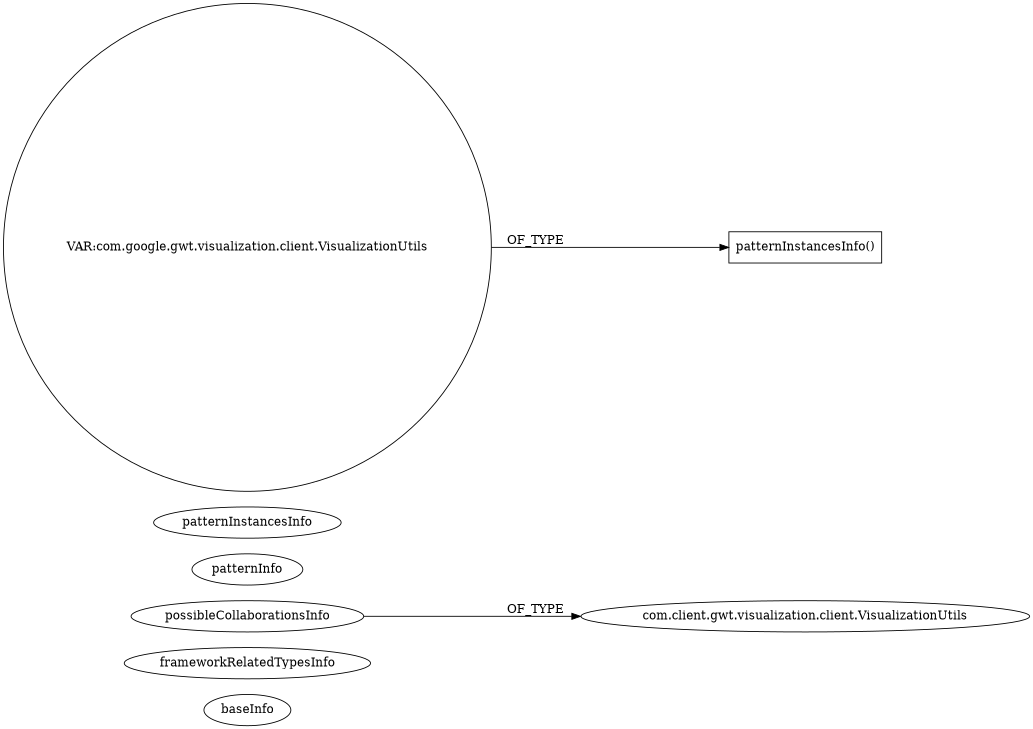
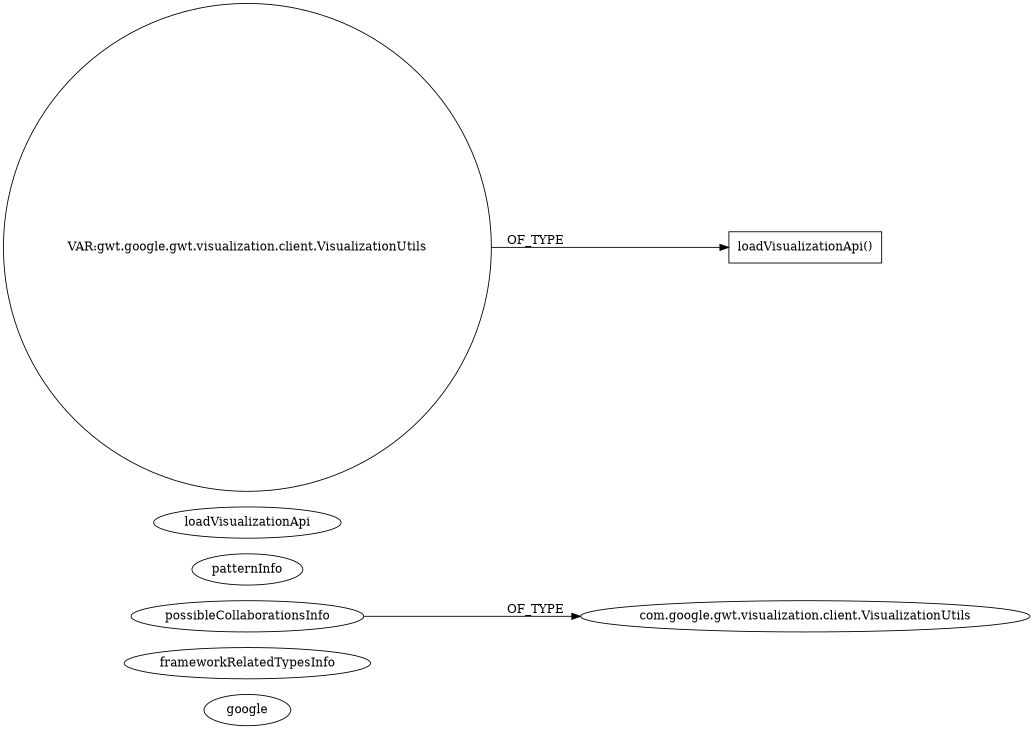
(247, 247) -> (247, 247)
(805, 247) -> (805, 247)
(247, 523) -> (247, 523)
(805, 616) -> (805, 616)
(247, 710) -> (247, 710)
